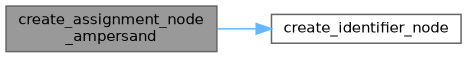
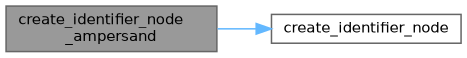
(111, 29) -> (111, 29)
